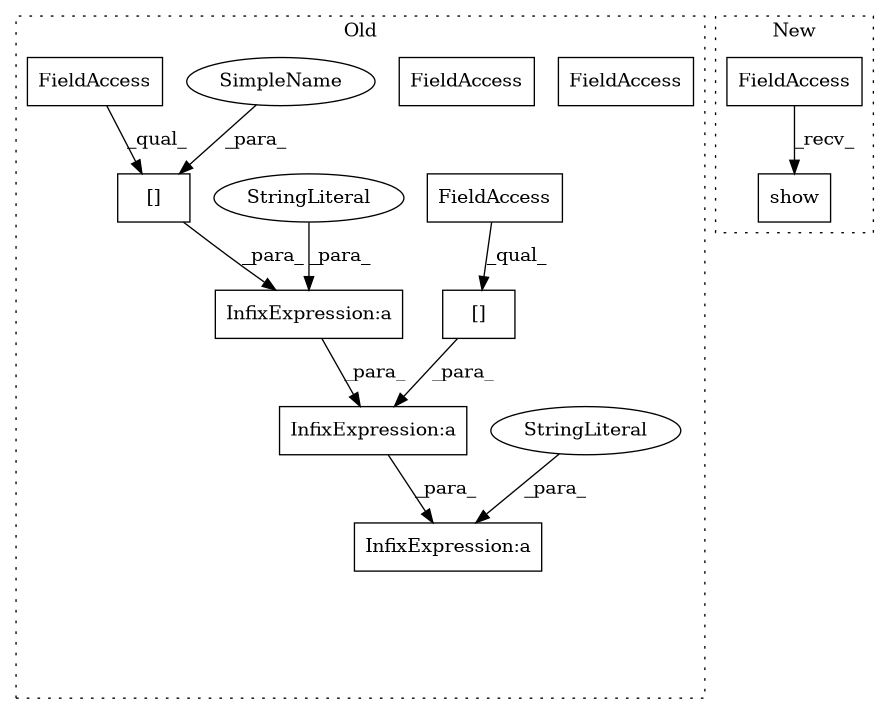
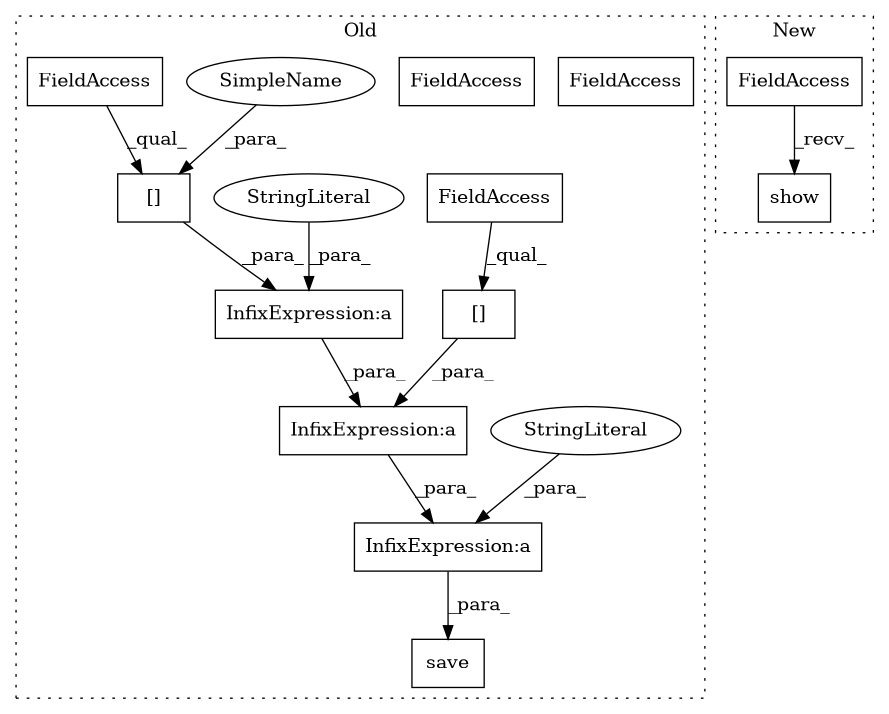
none -> (448, 663)
